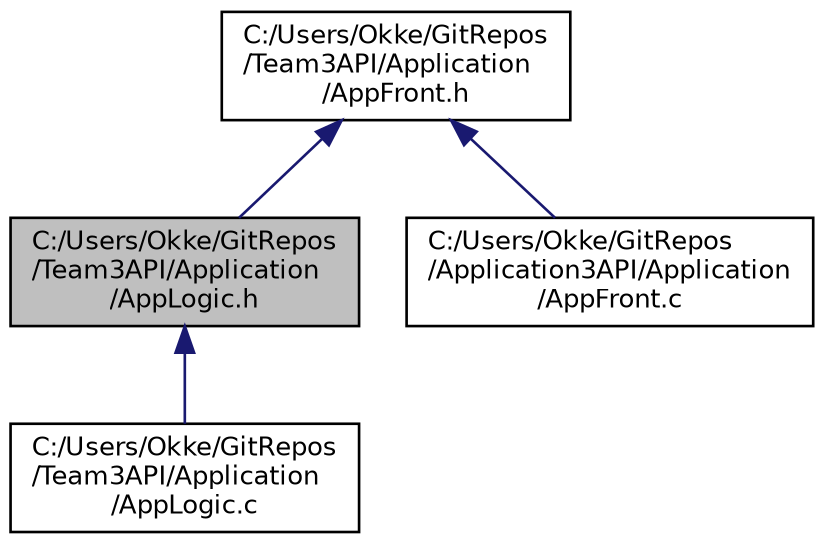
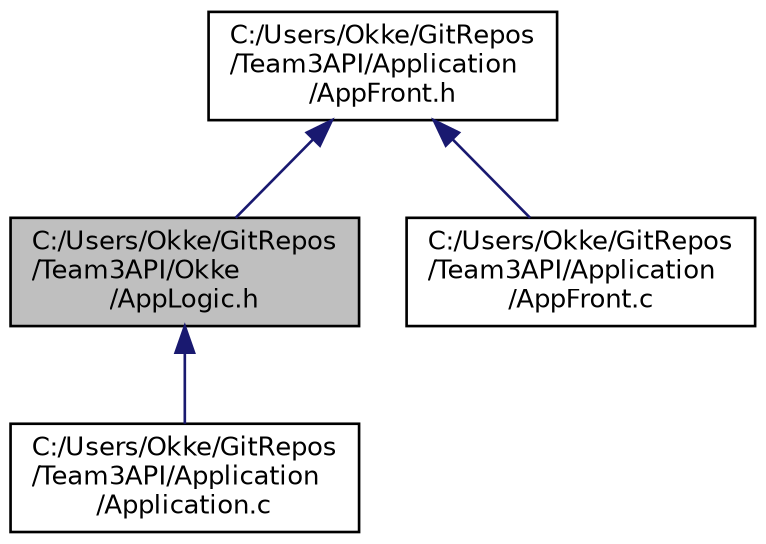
(185, 272) -> (185, 272)
(610, 272) -> (581, 272)
(185, 478) -> (185, 478)
